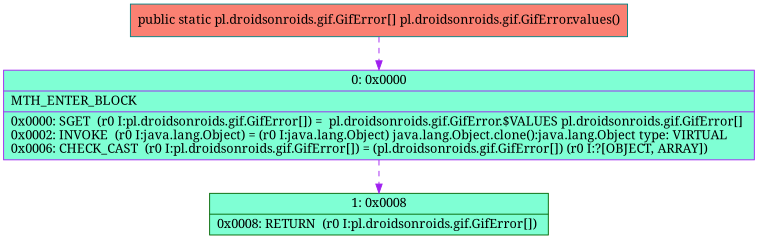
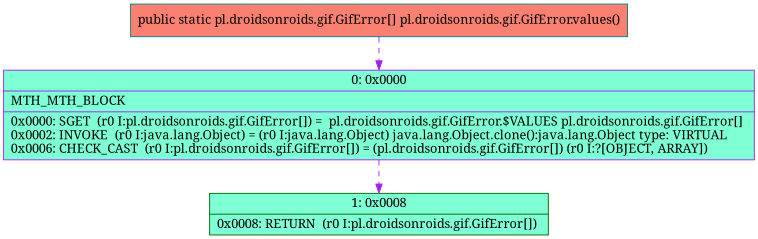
(74, 101) -> (68, 101)
